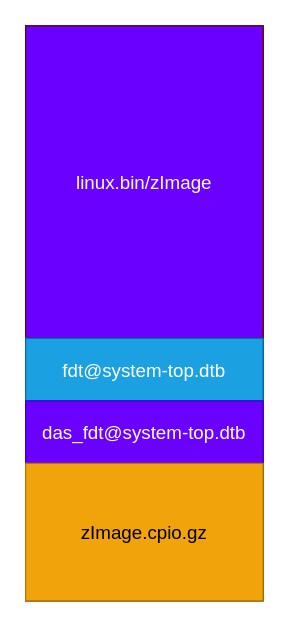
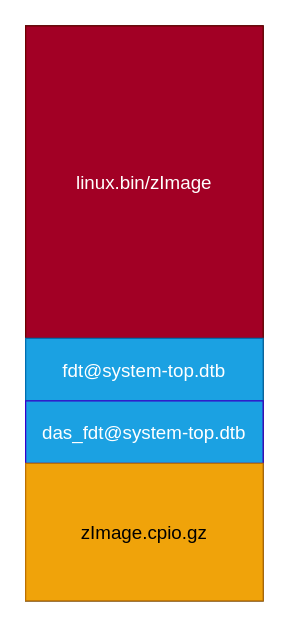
(144, 182) -> (144, 182)
(144, 432) -> (144, 432)
